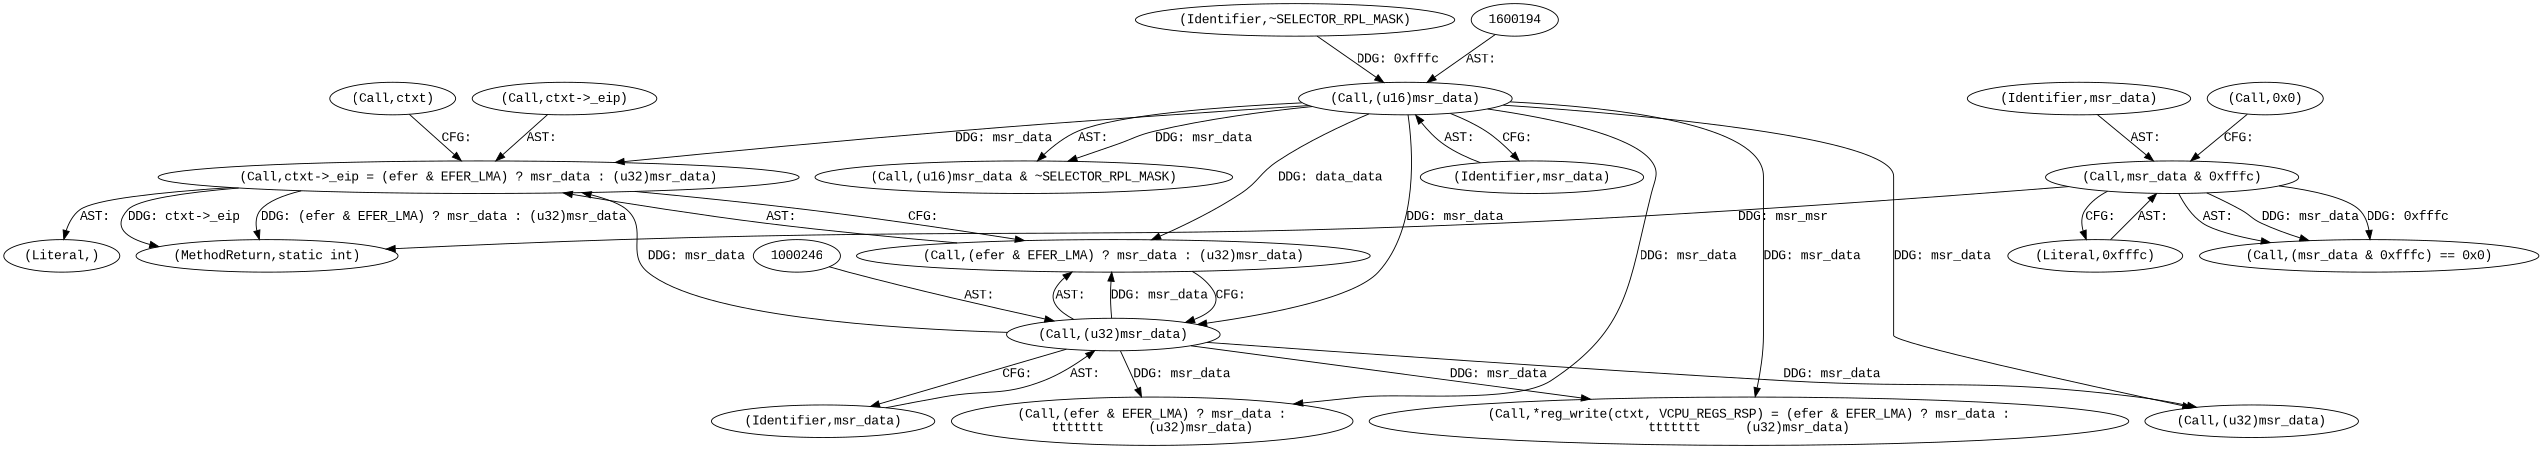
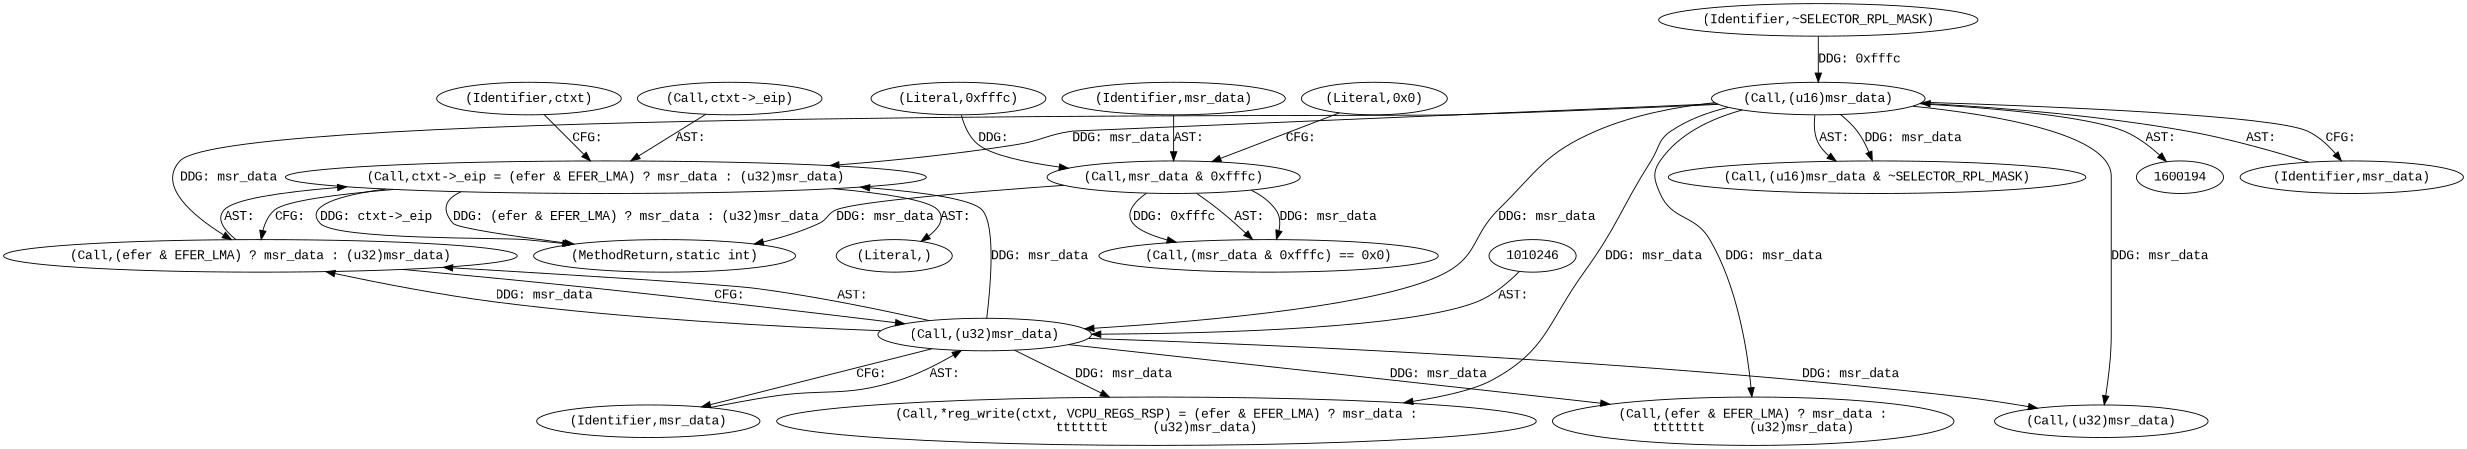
(1465, 56) -> (2100, 124)
(393, 99) -> (529, 99)
(2265, 99) -> (1374, 99)
(1330, 177) -> (229, 177)
(2087, 207) -> none
(1783, 217) -> (885, 217)
(2157, 217) -> (997, 138)
(797, 256) -> (1533, 256)
